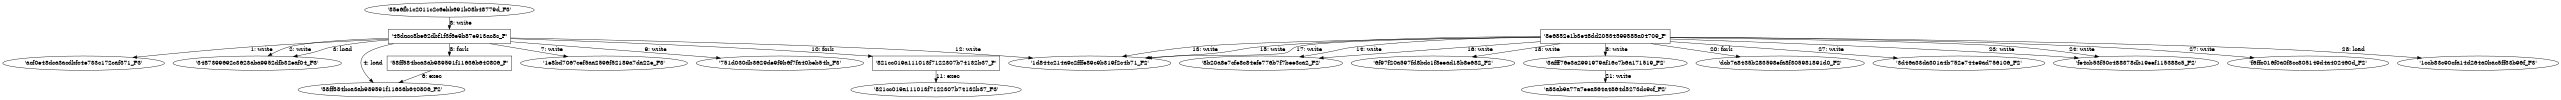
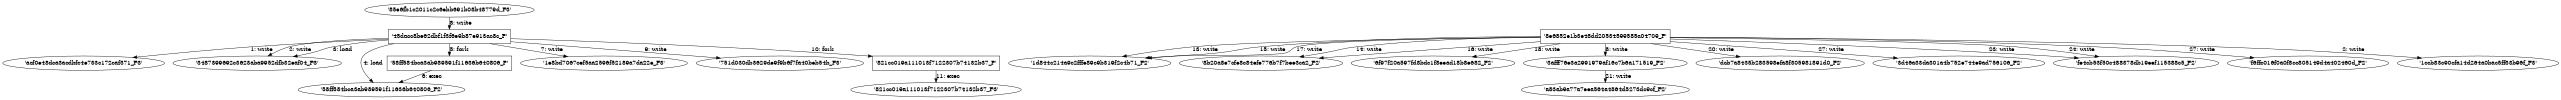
(770, 45) -> none
(1721, 50) -> (1721, 50)
(2353, 50) -> (2353, 50)
